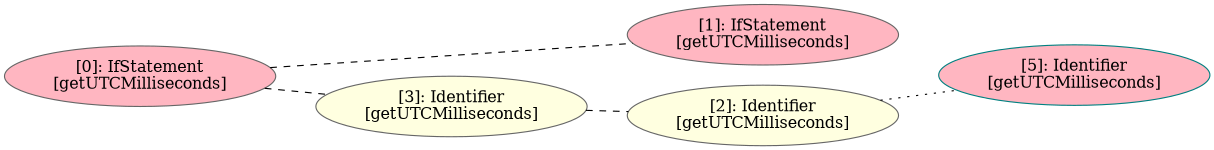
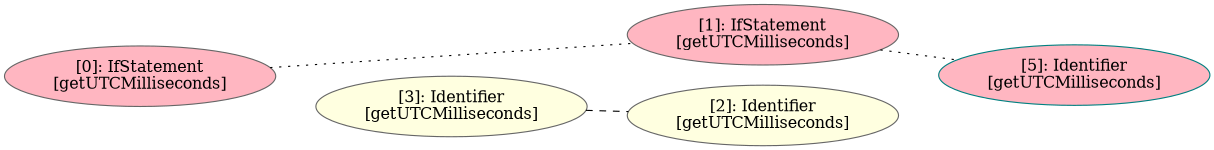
(452, 55) -> (452, 55)
(296, 91) -> none
(919, 95) -> (919, 55)
